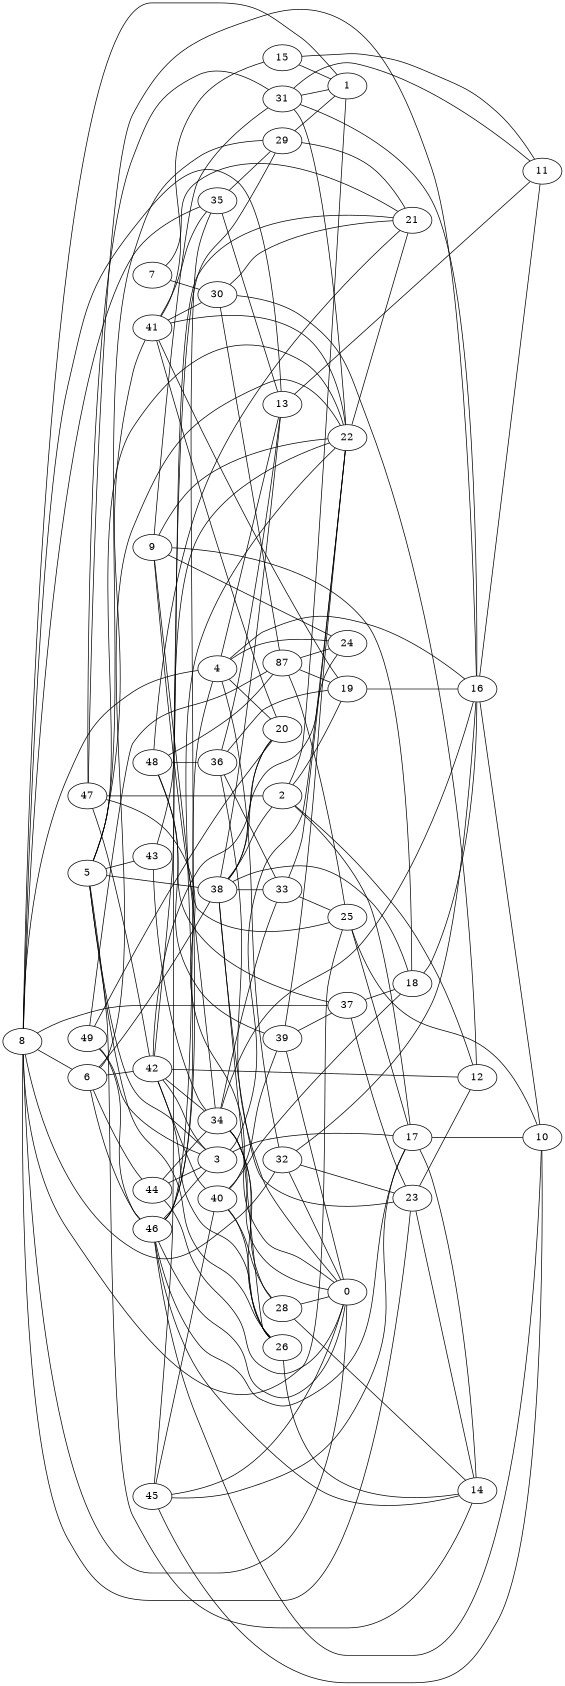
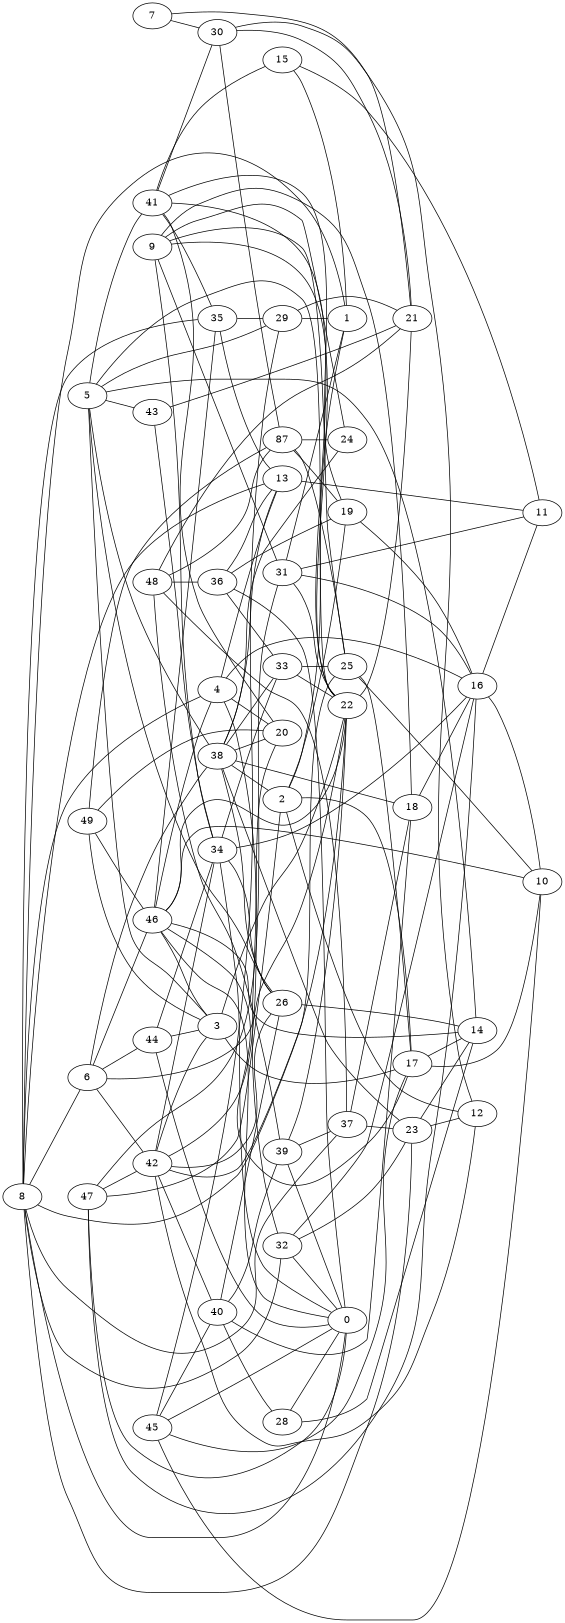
(272, 641) -> none
(251, 1214) -> none
